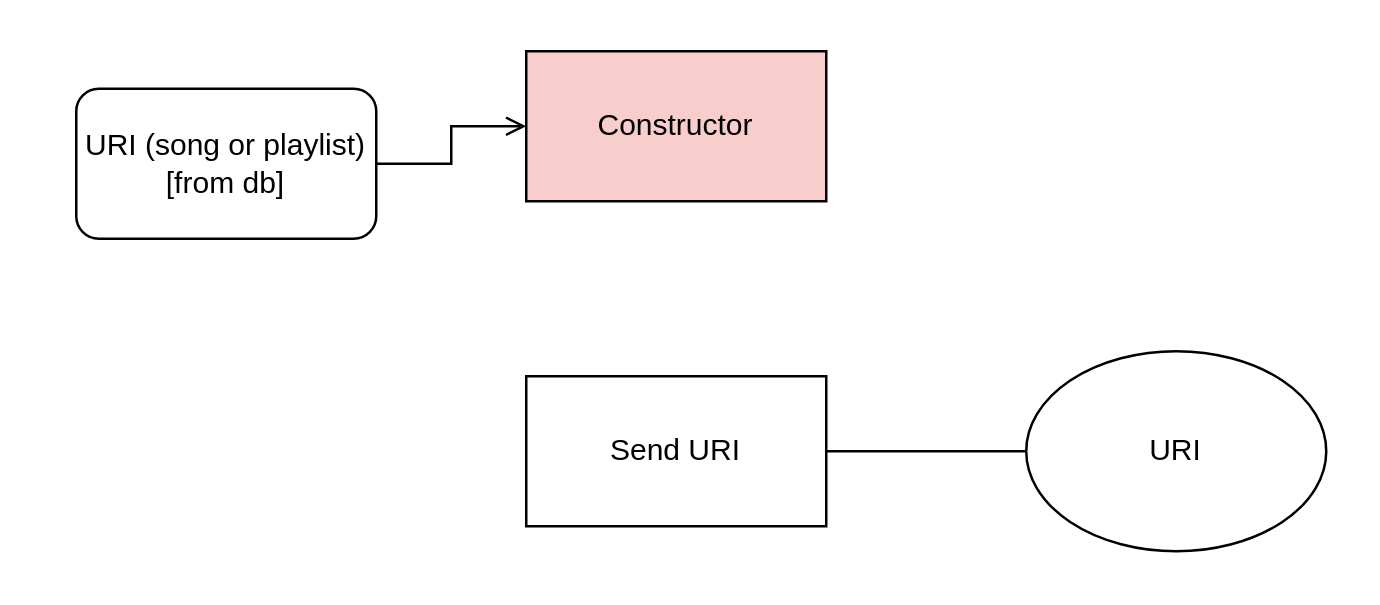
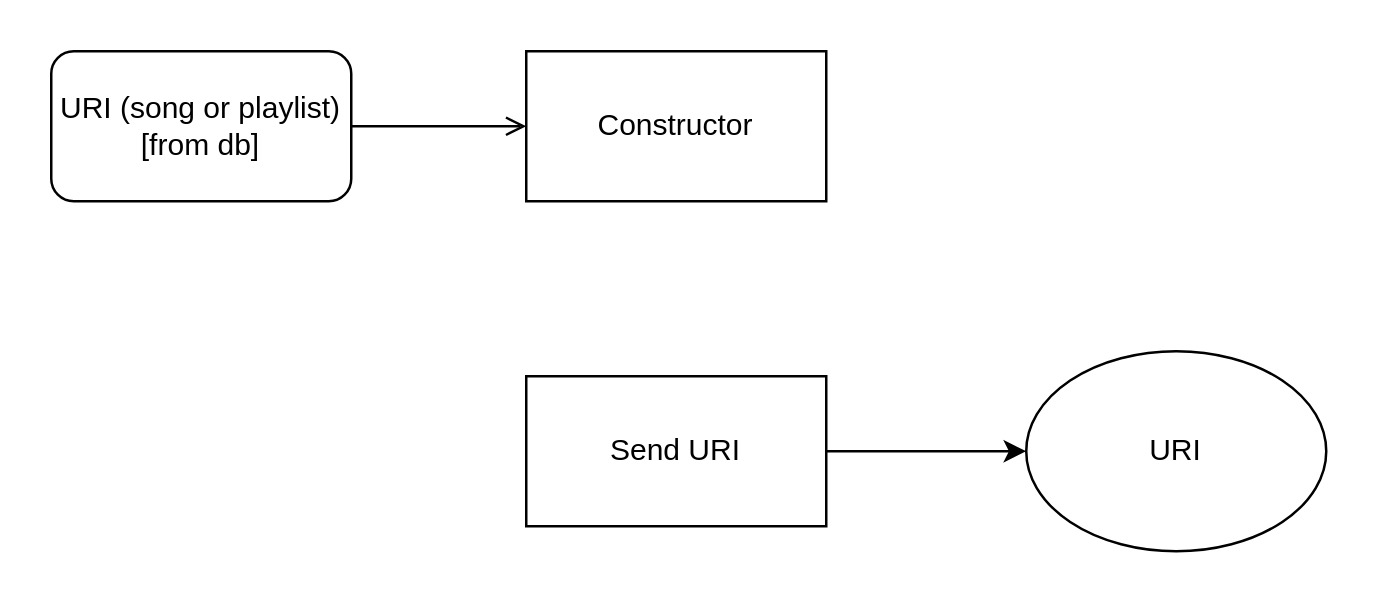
(676, 126) -> (676, 126)
(226, 164) -> (201, 126)
(1015, 451) -> (1008, 451)
